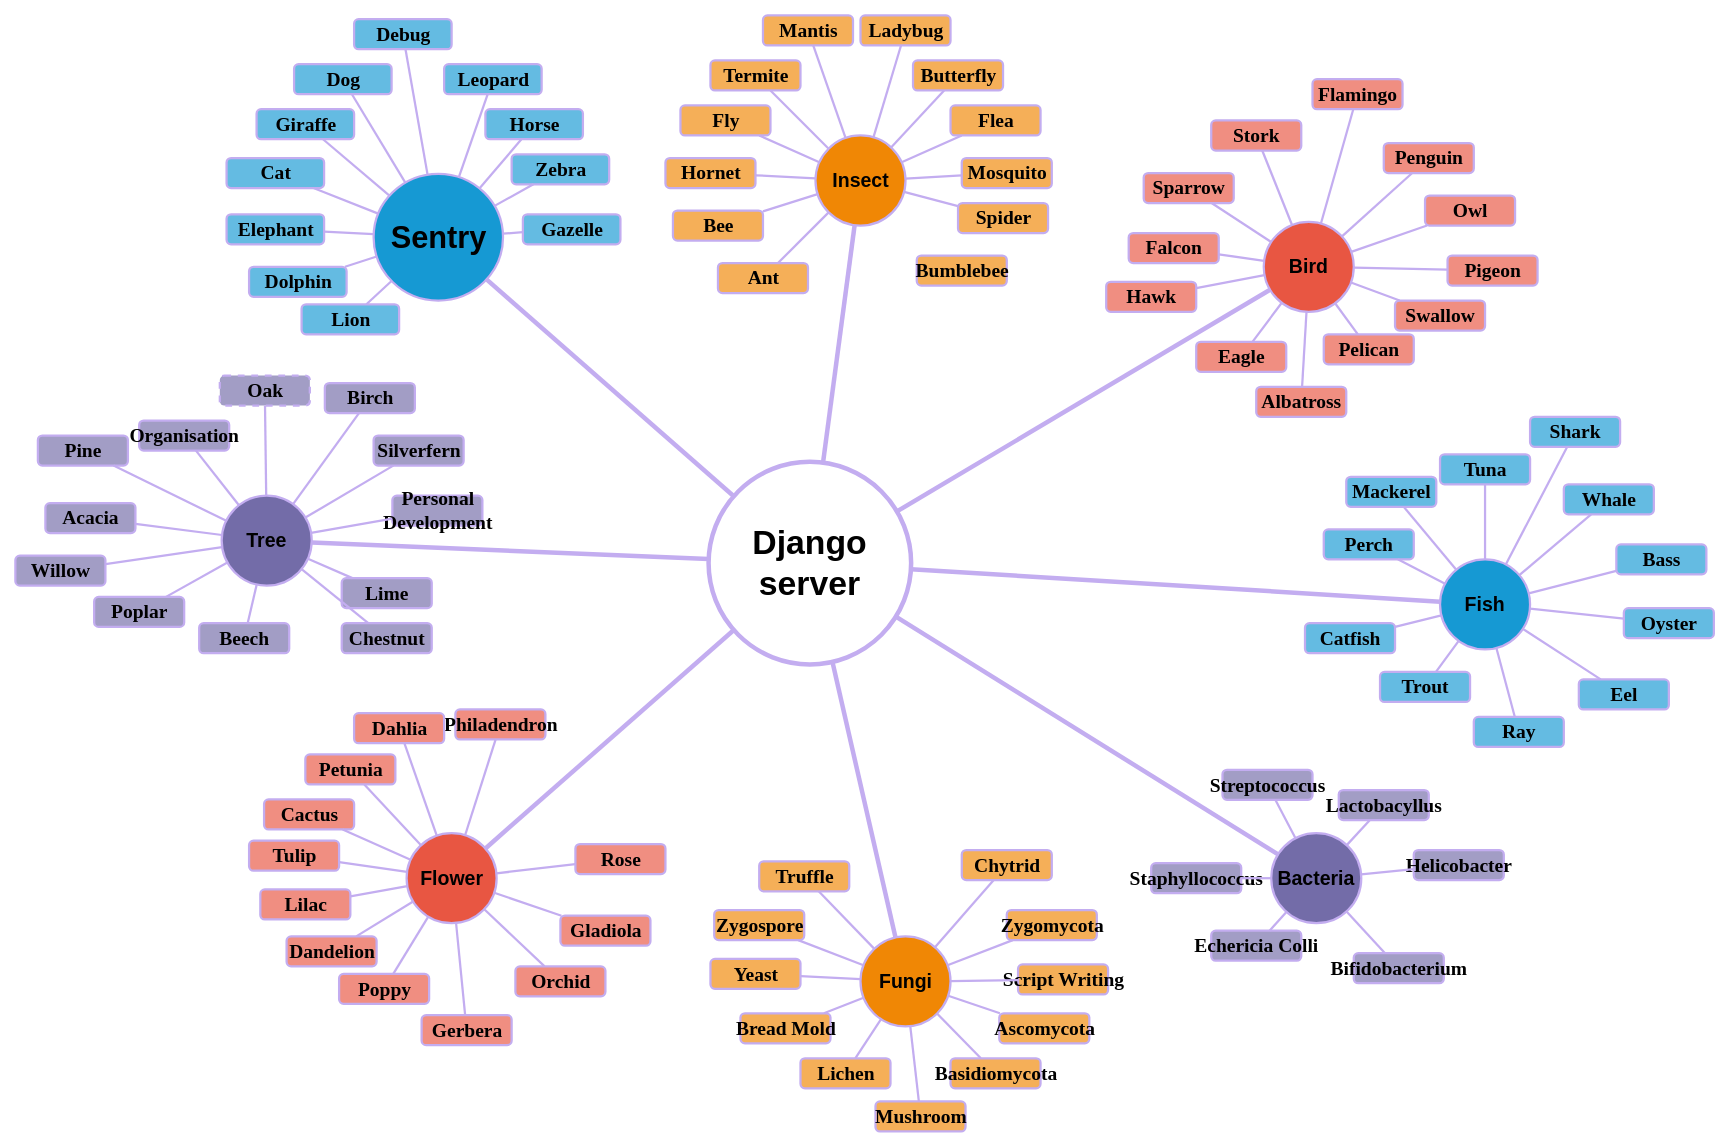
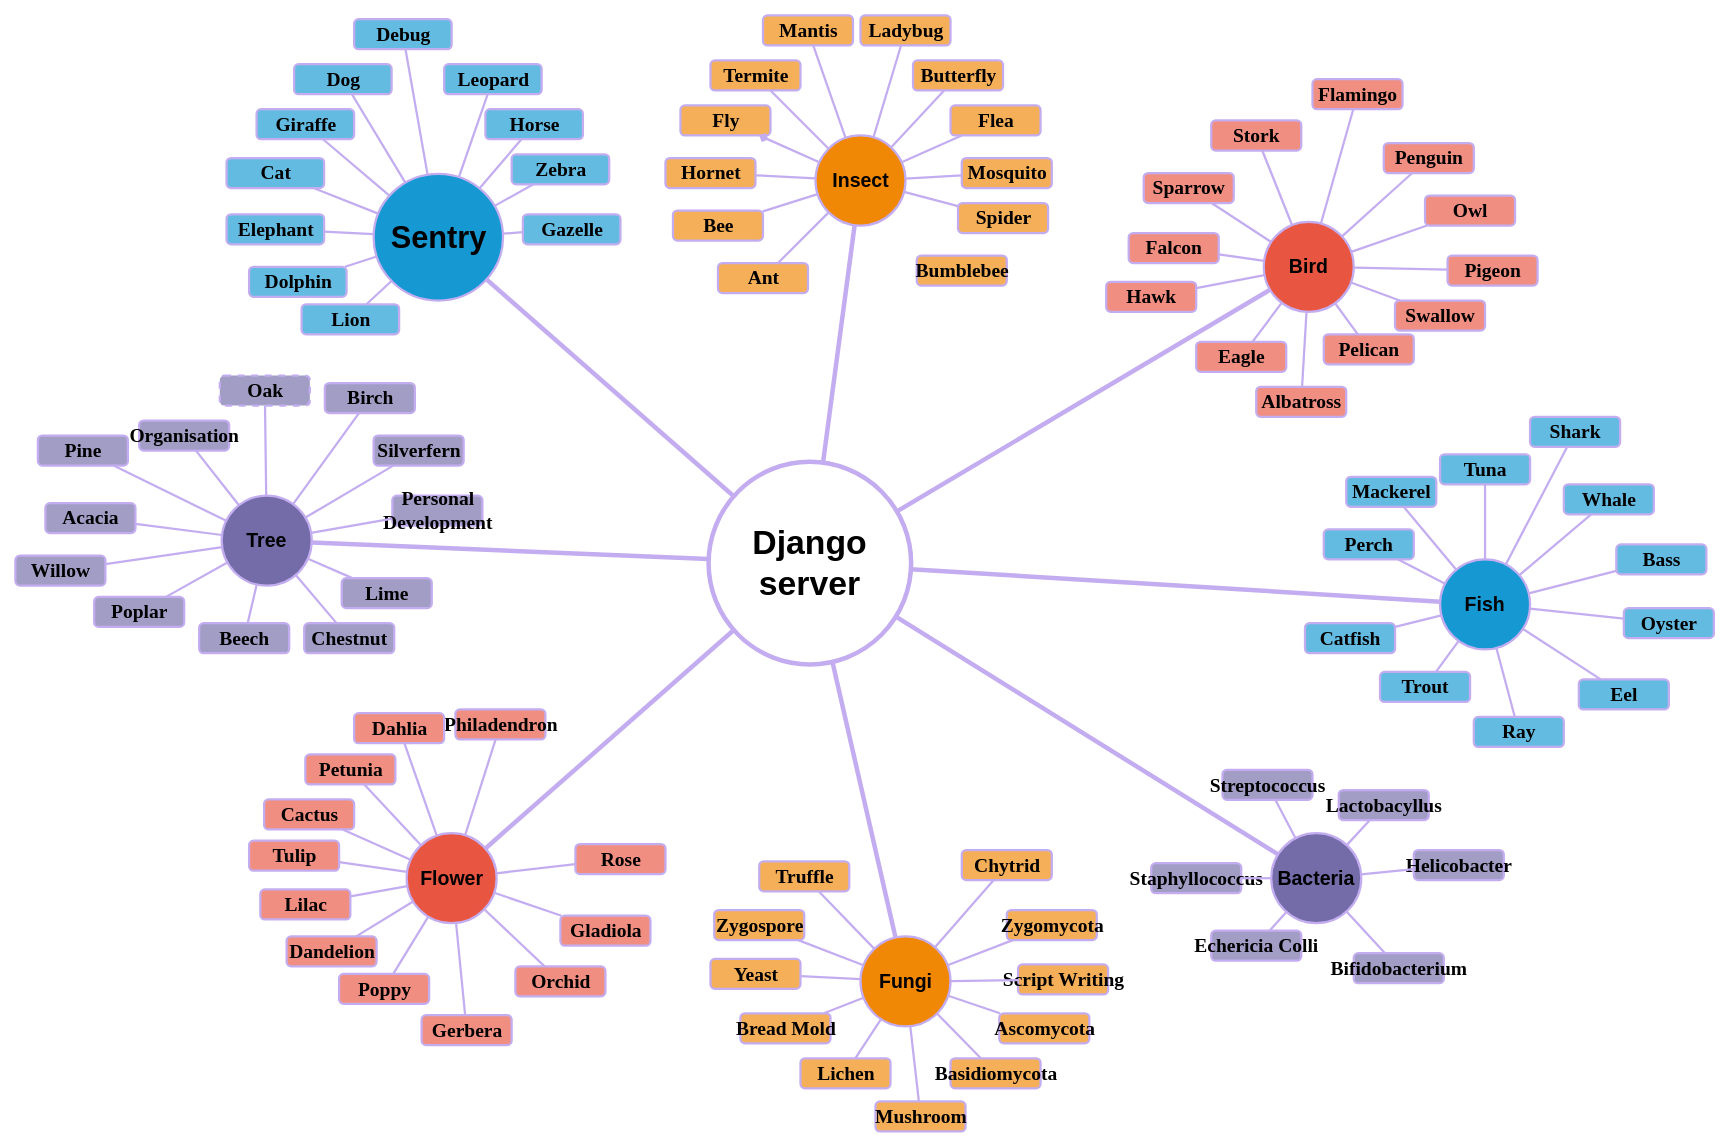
(764, 137) -> (768, 139)
(387, 638) -> (349, 638)
